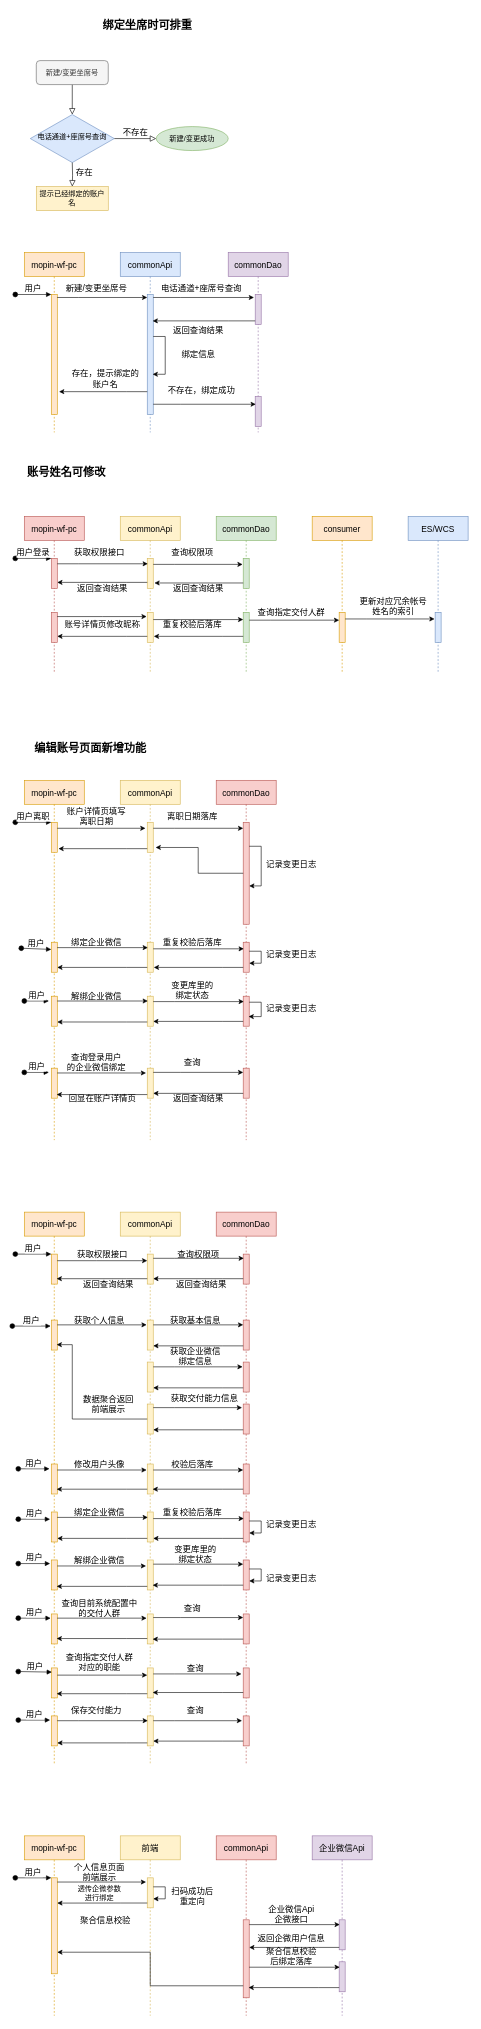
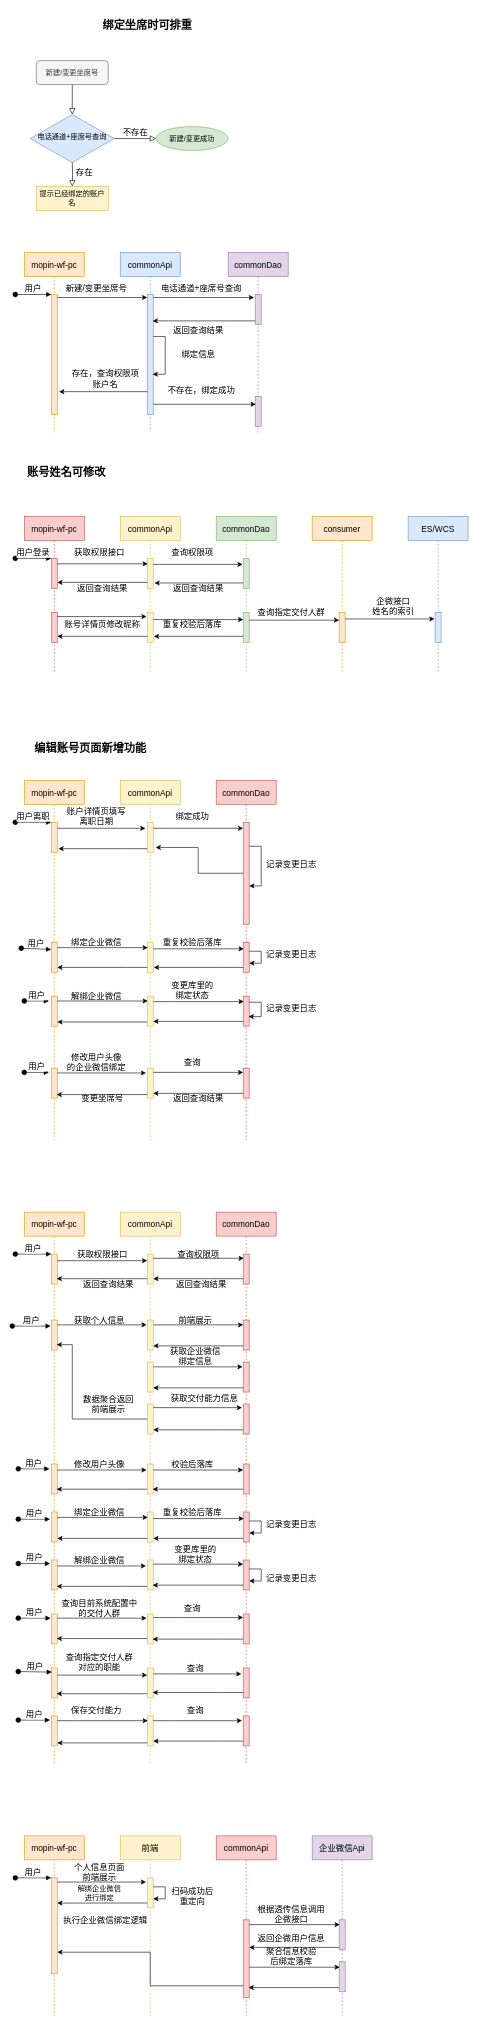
(106, 378) -> (106, 378)
(394, 606) -> (394, 606)
(193, 816) -> (193, 816)
(97, 1062) -> (97, 1062)
(103, 1098) -> (103, 1098)
(196, 1320) -> (196, 1320)
(100, 1893) -> (100, 1893)
(292, 1914) -> (292, 1914)
(106, 1920) -> (106, 1920)
